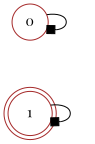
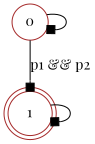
none -> (30, 61)
